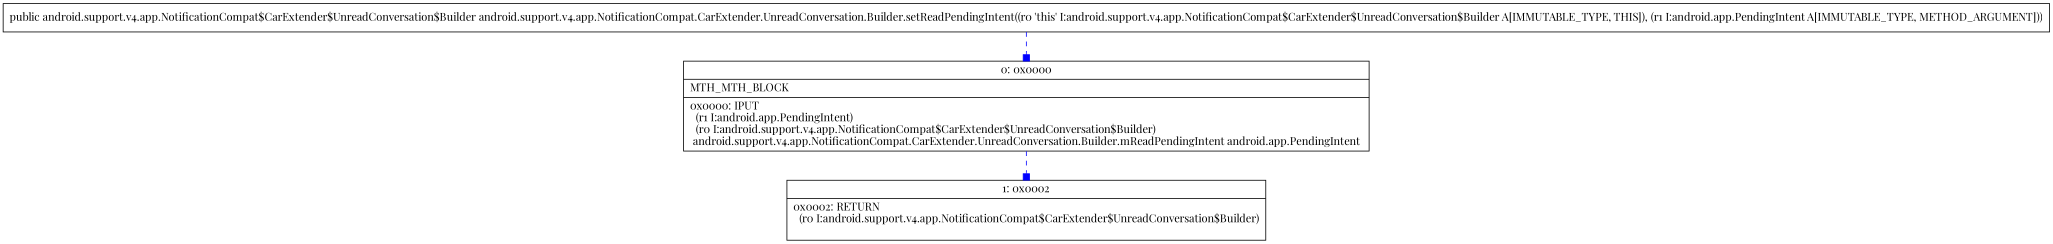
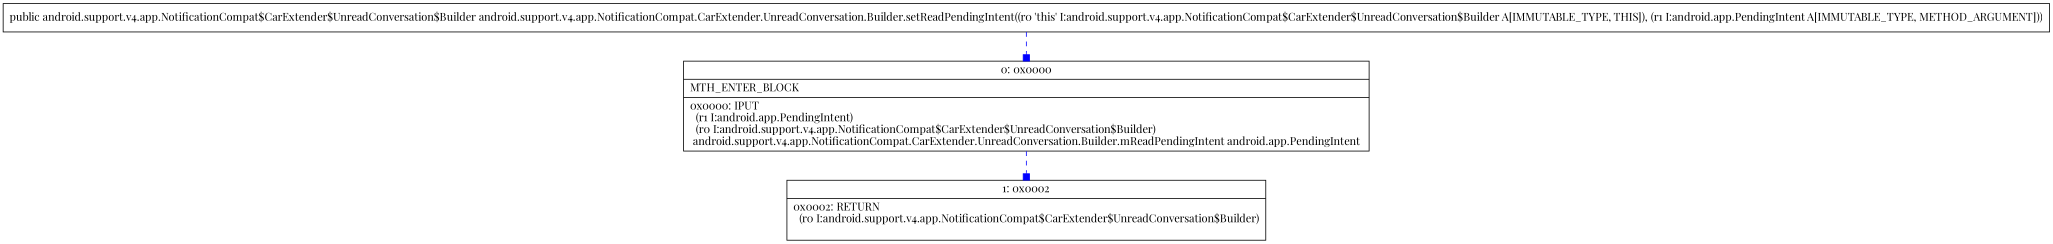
(740, 88) -> (745, 88)
